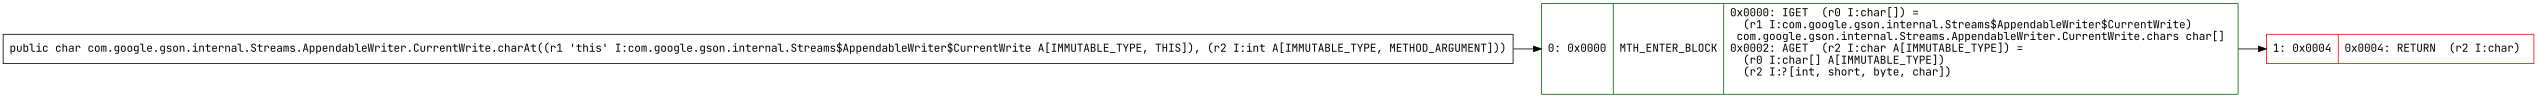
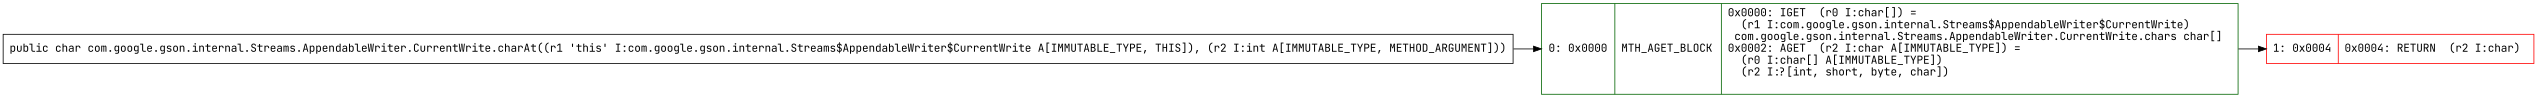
(1668, 49) -> (1667, 49)
